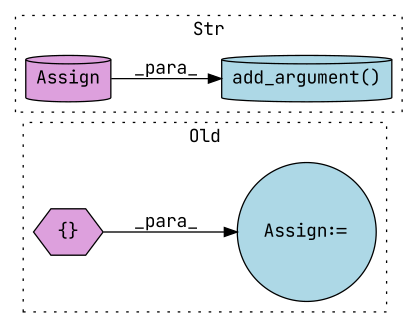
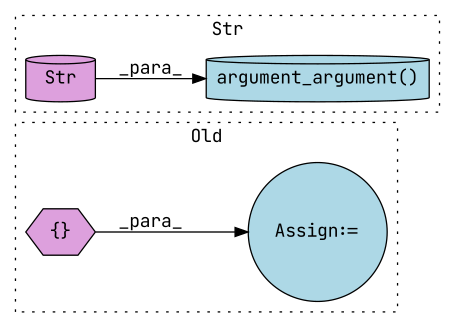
(68, 79) -> (61, 79)
(307, 79) -> (318, 79)
